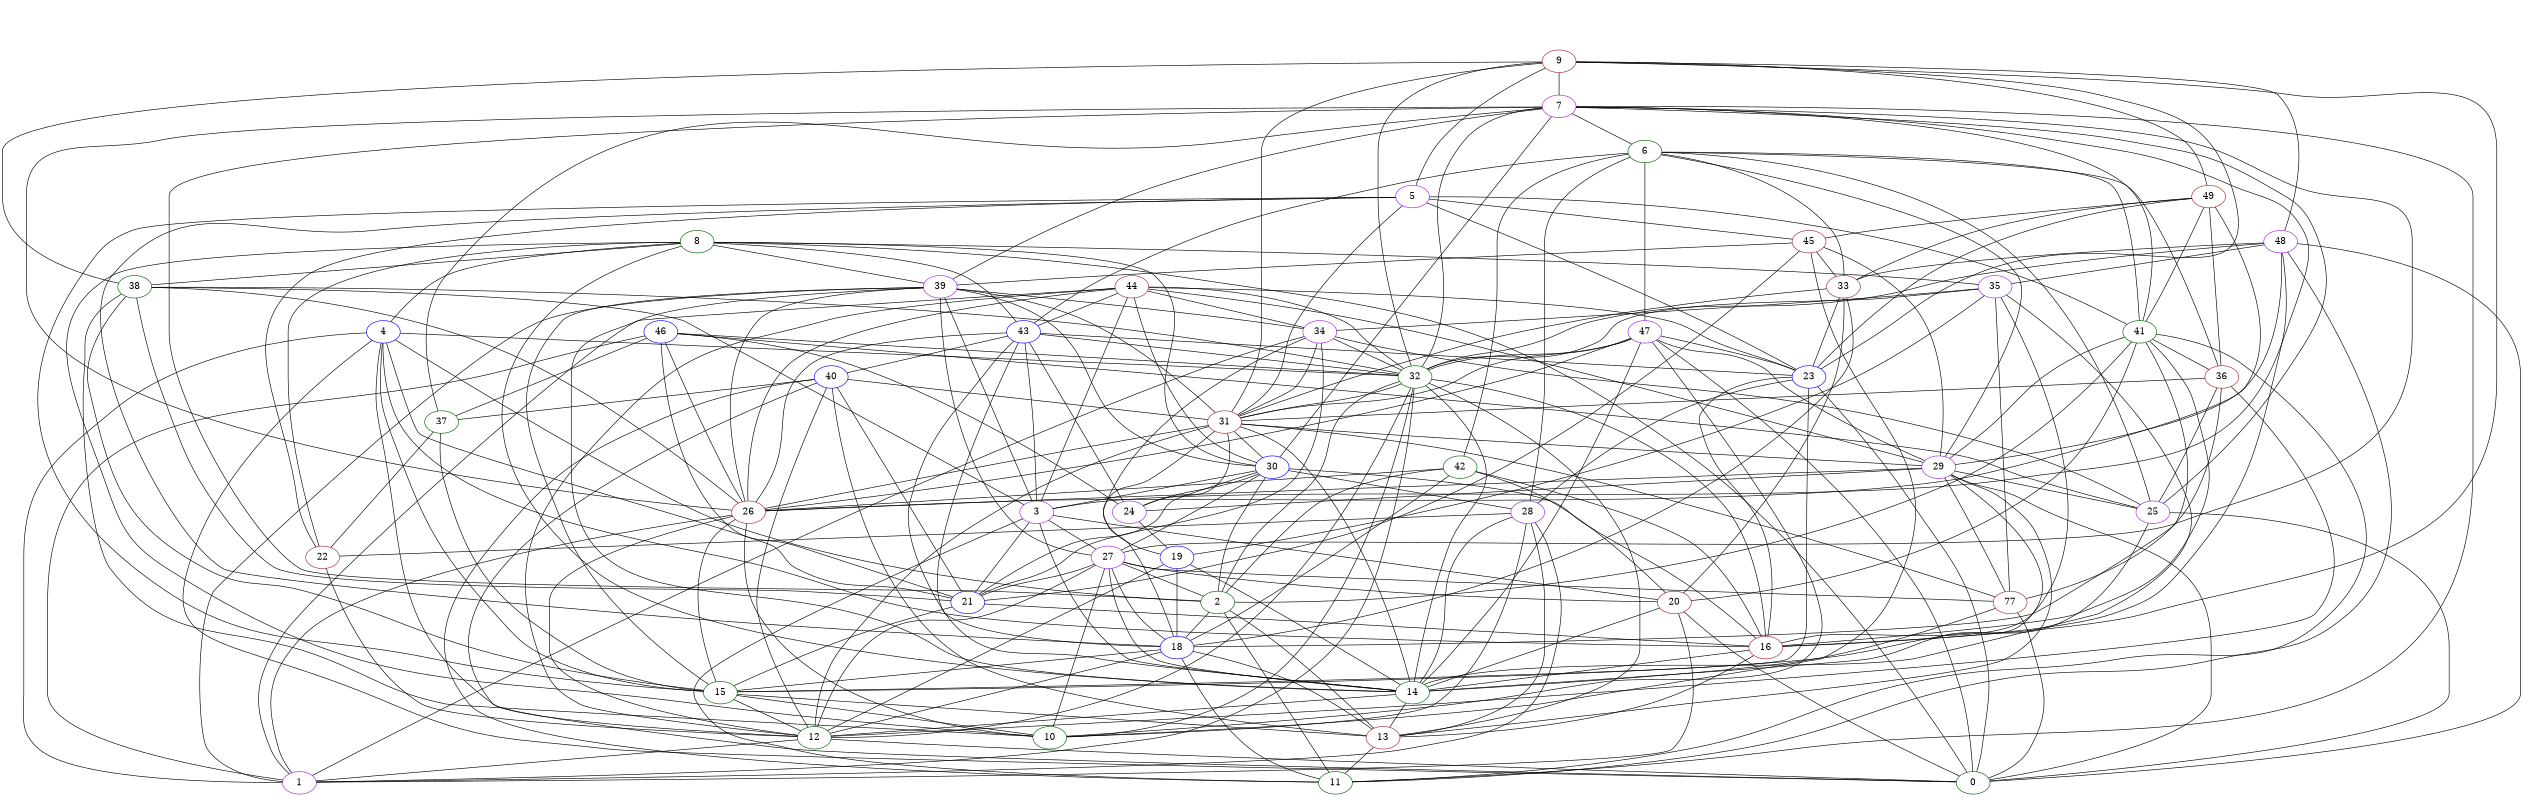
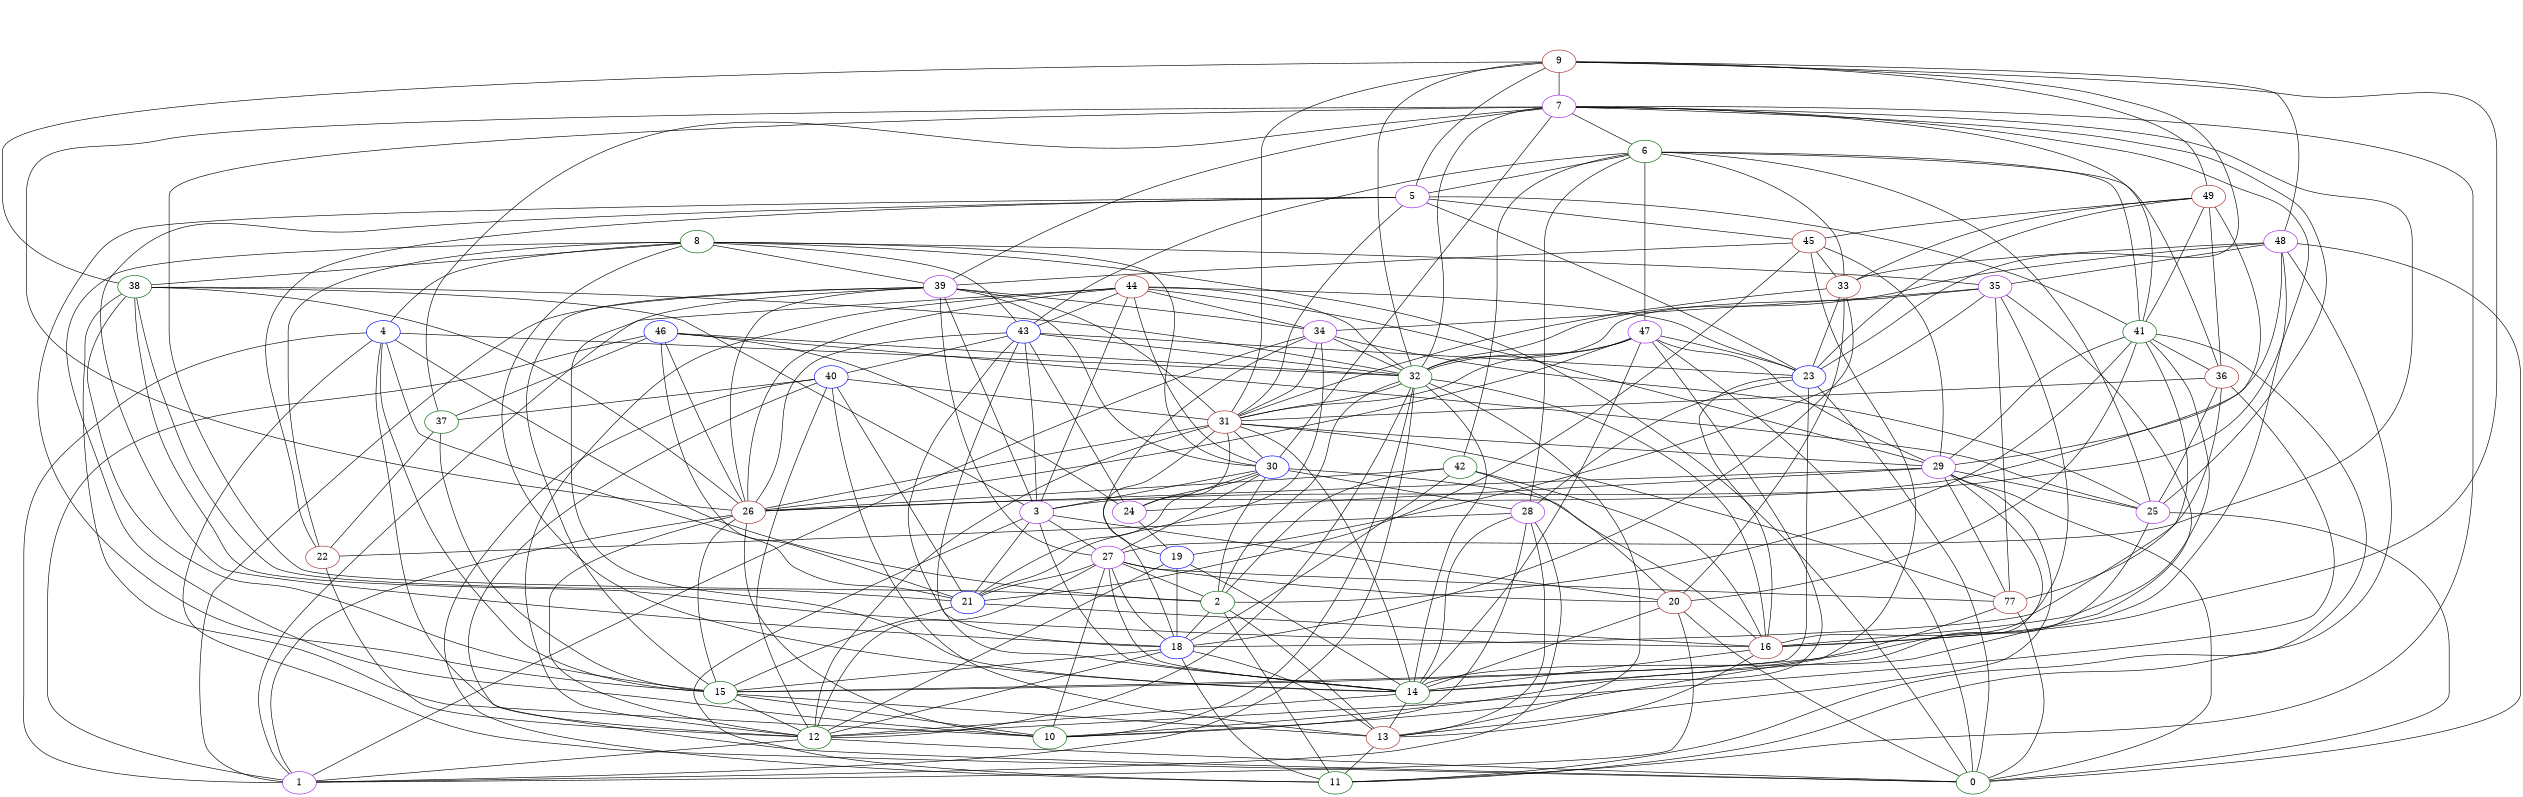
(1942, 227) -> (1529, 174)
(1012, 621) -> (801, 610)
